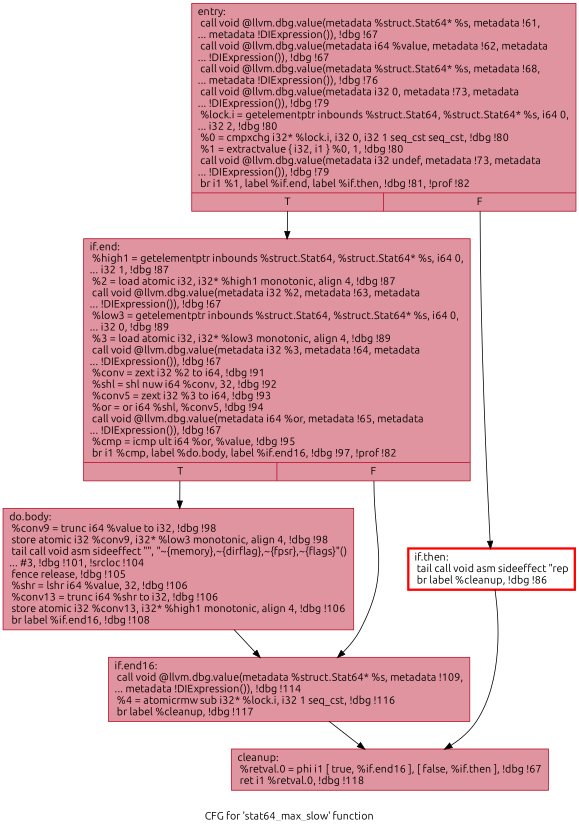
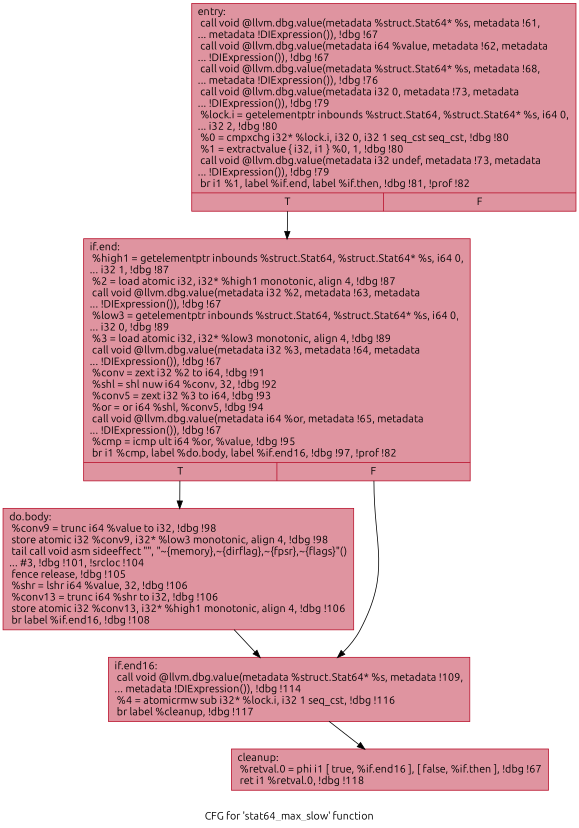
(492, 569) -> none
